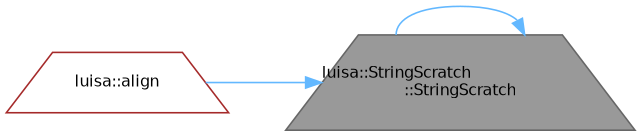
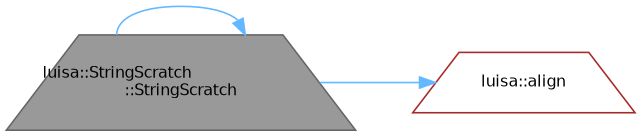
(256, 83) -> (370, 83)
